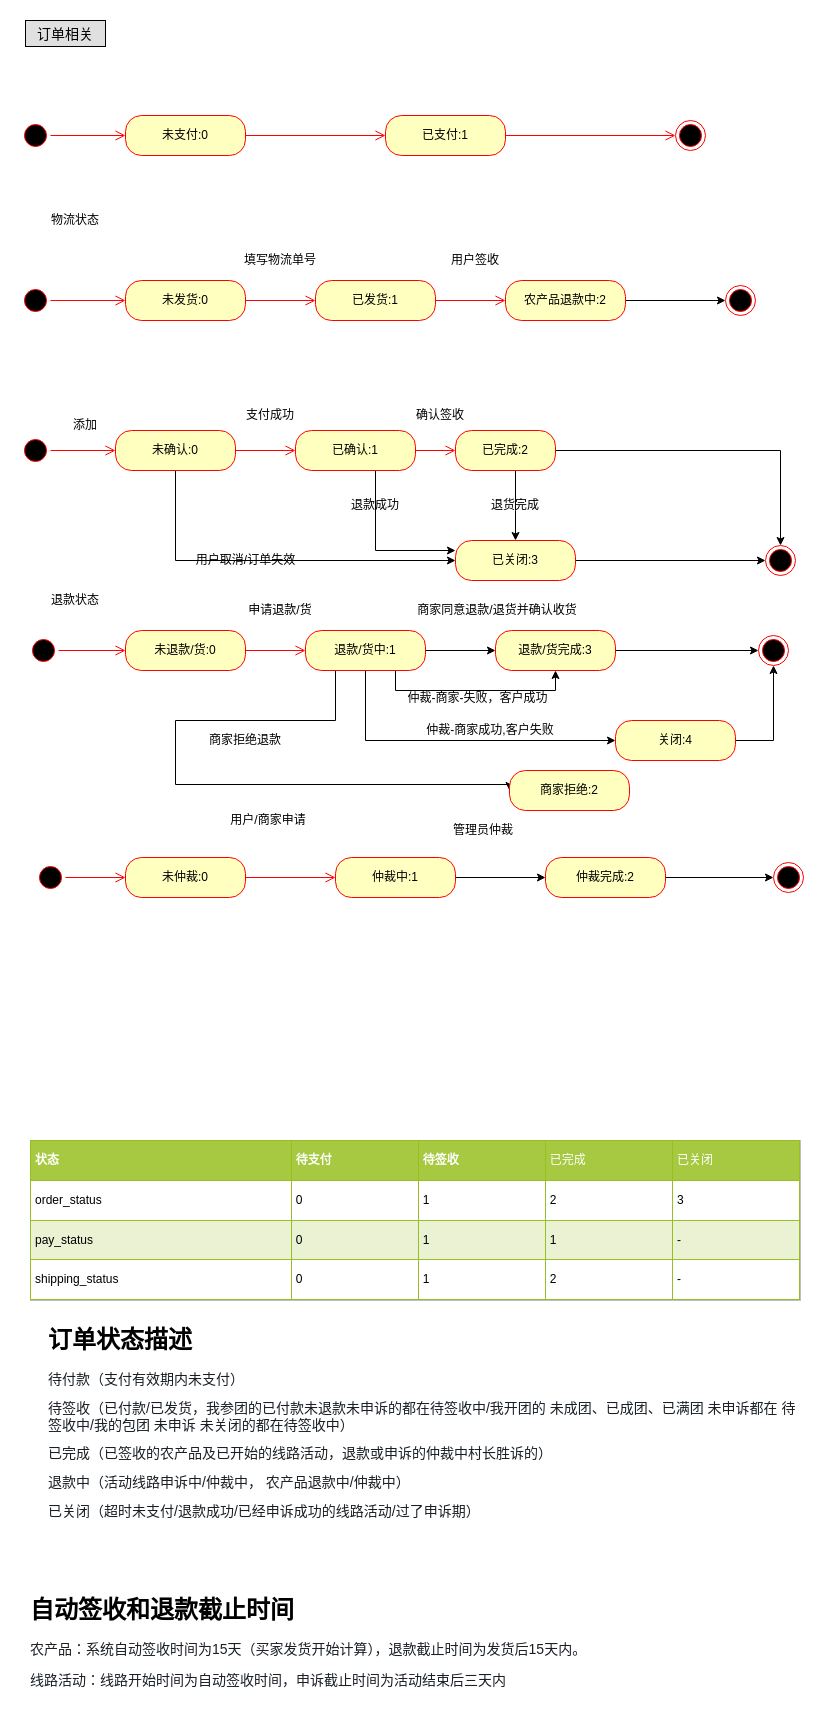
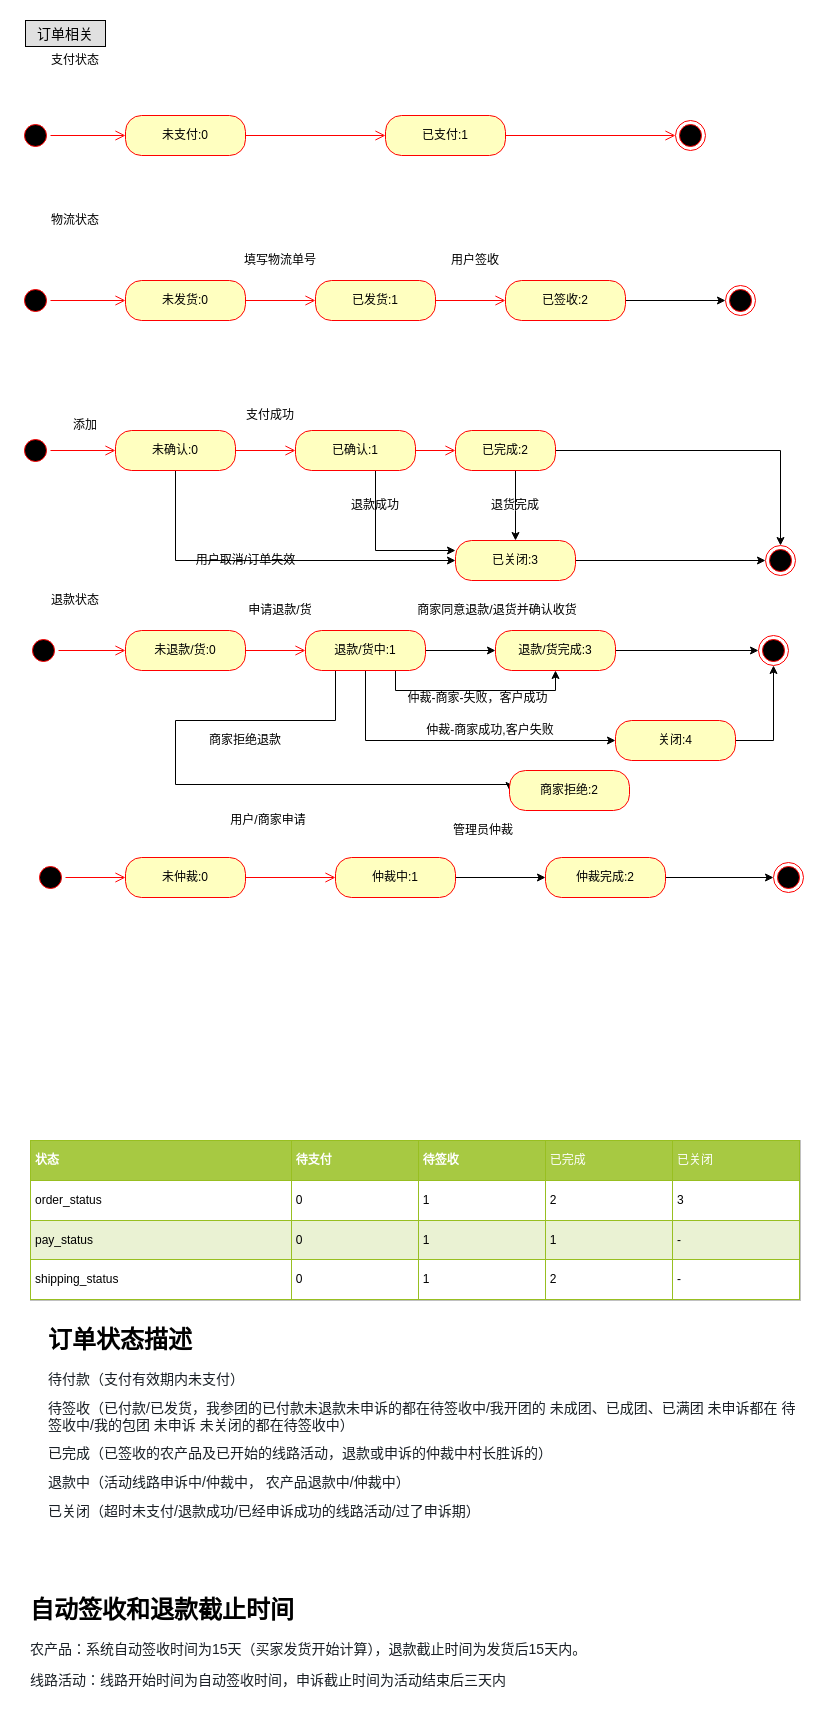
none -> (76, 61)
(566, 301) -> (566, 301)
(441, 416) -> none
